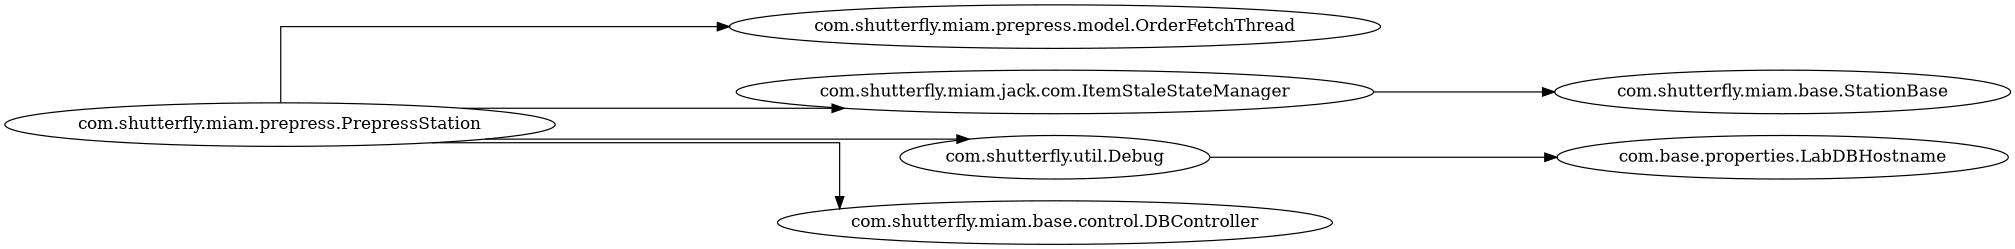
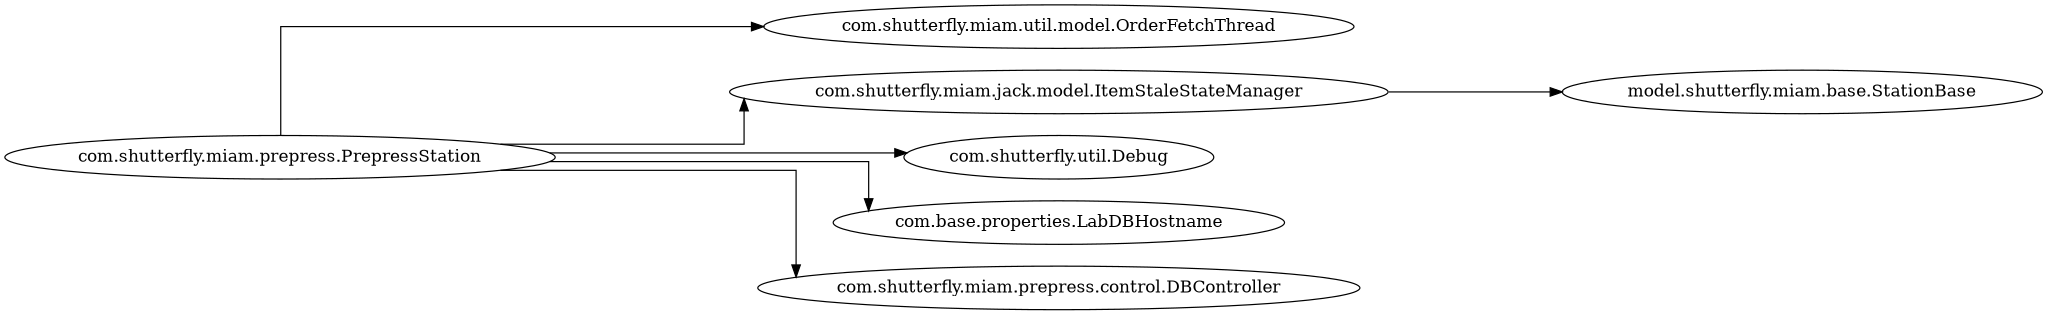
(1055, 27) -> (1059, 27)
(1055, 92) -> (1059, 92)
(1783, 92) -> (1802, 92)
(1377, 157) -> (728, 162)
(1055, 223) -> (1059, 288)
